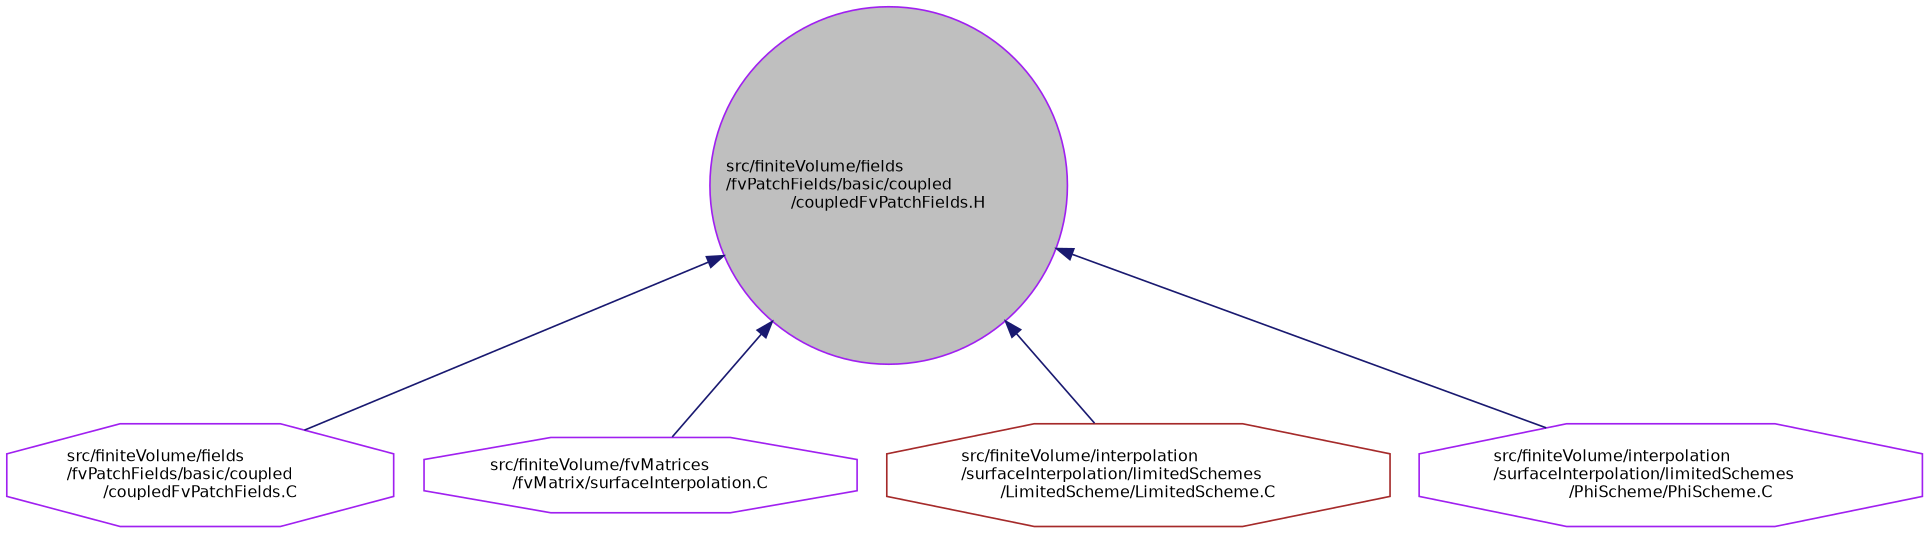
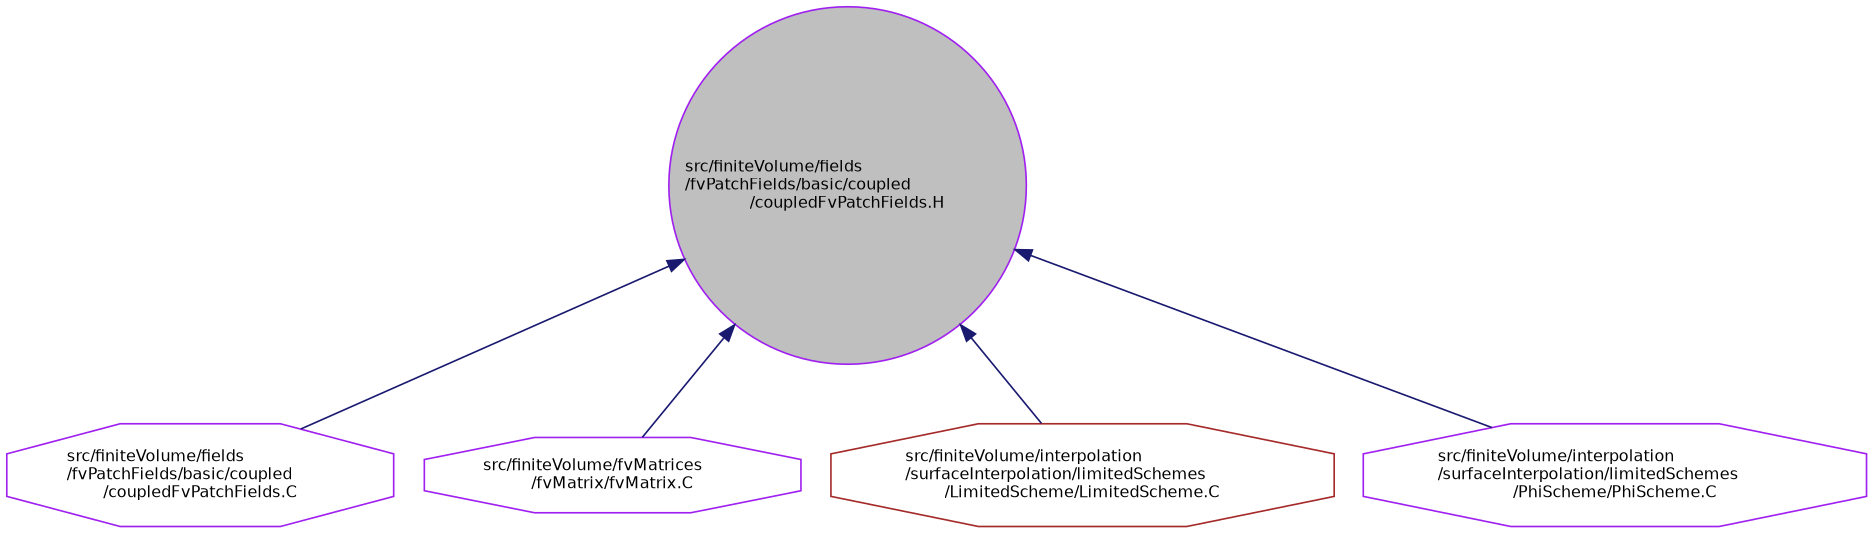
(641, 475) -> (613, 475)
